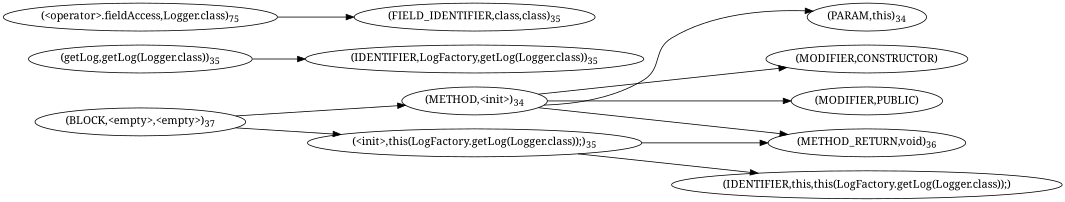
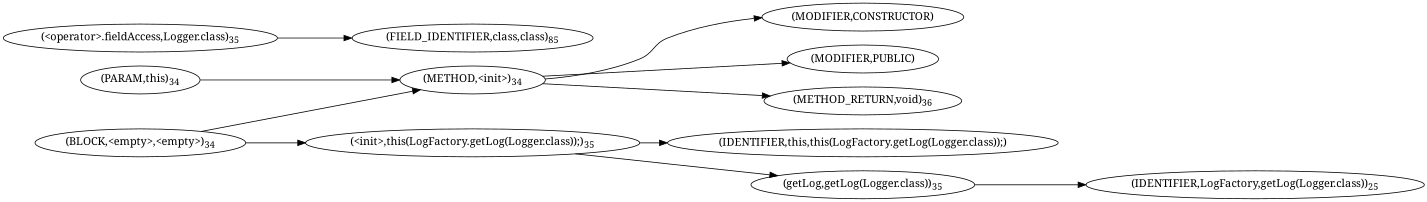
(234, 16) -> (234, 37)
(556, 16) -> (554, 37)
(665, 44) -> (296, 80)
(593, 58) -> (1374, 184)
(210, 121) -> (210, 142)
(701, 143) -> (673, 164)
